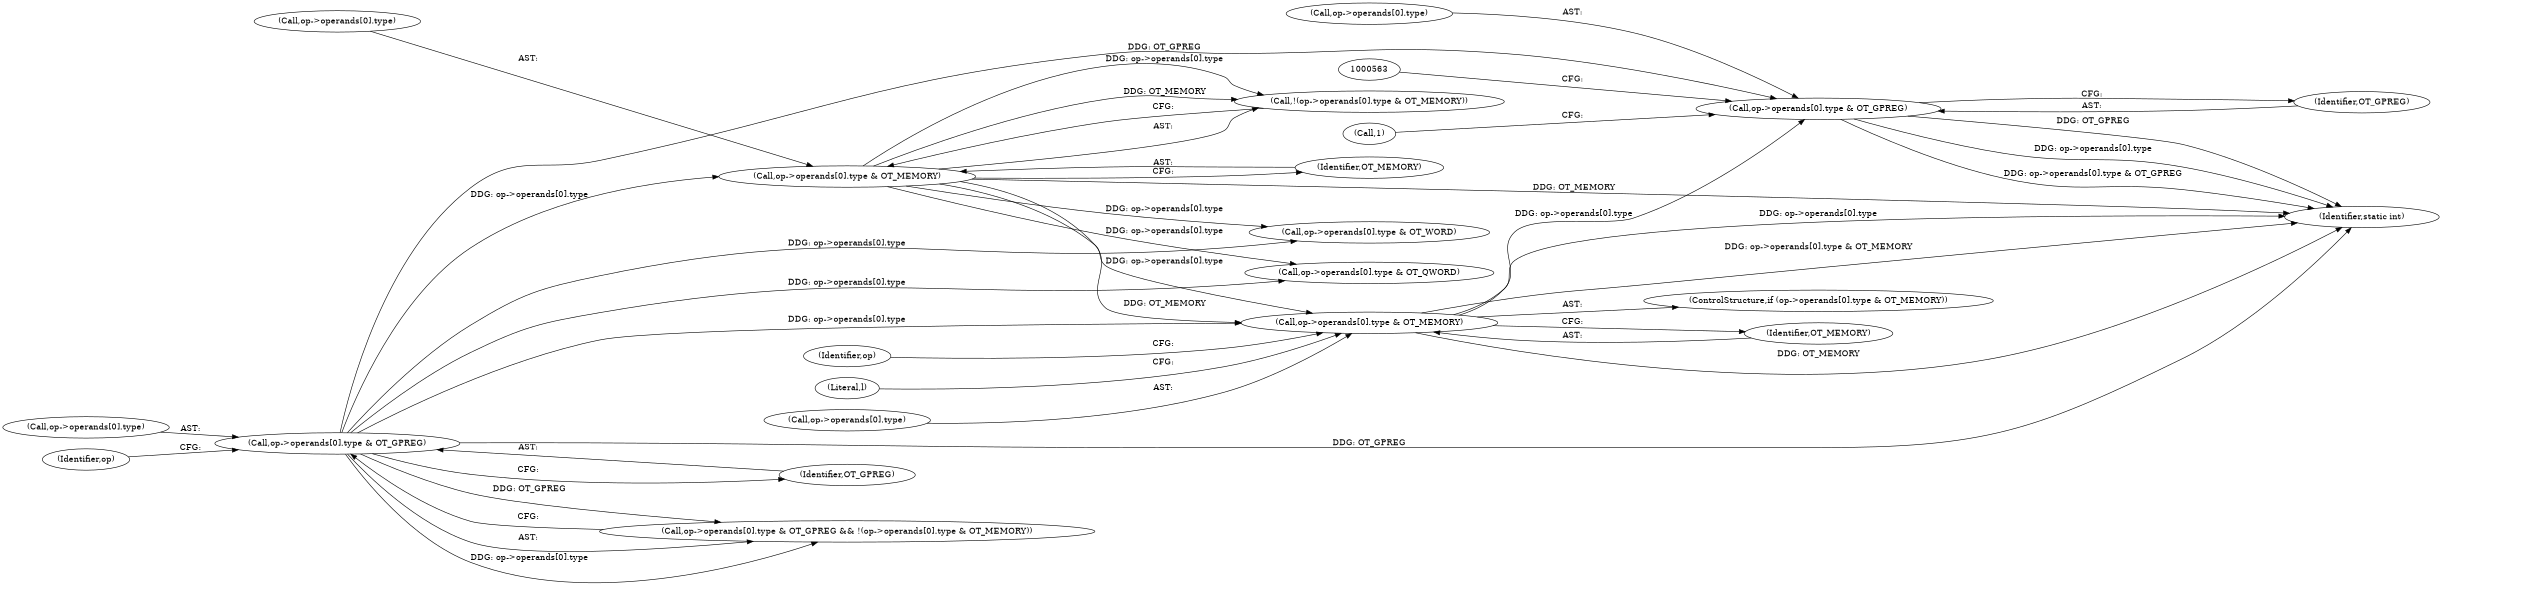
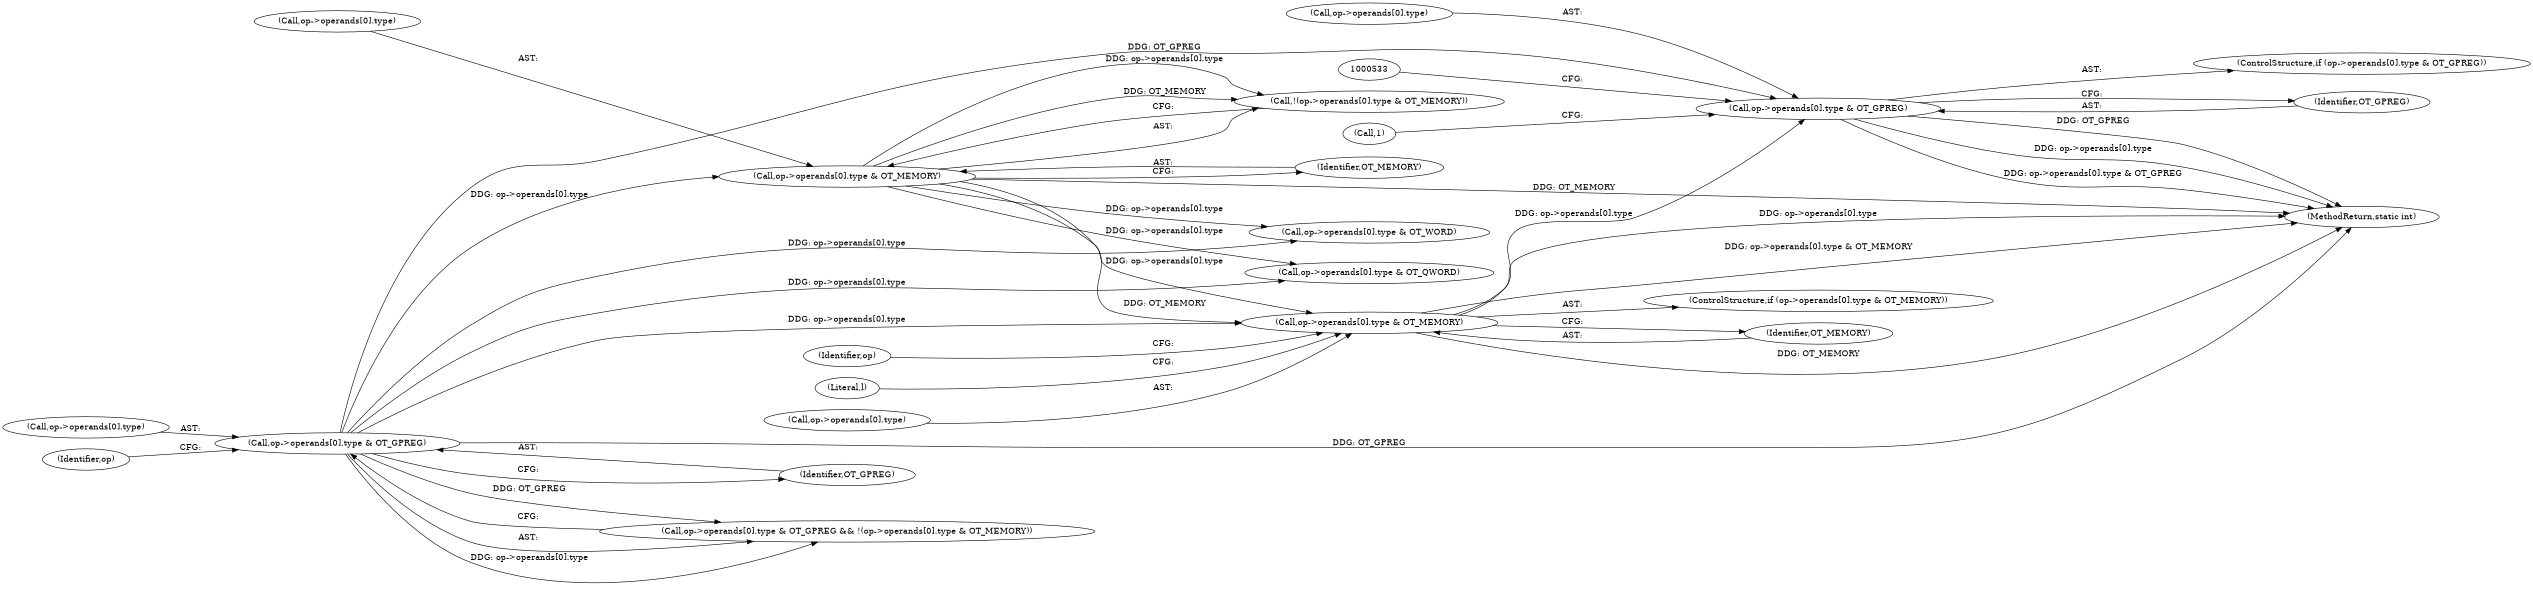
none -> (2362, 64)
(1369, 70) -> (1369, 70)
(2362, 217) -> (2362, 217)
